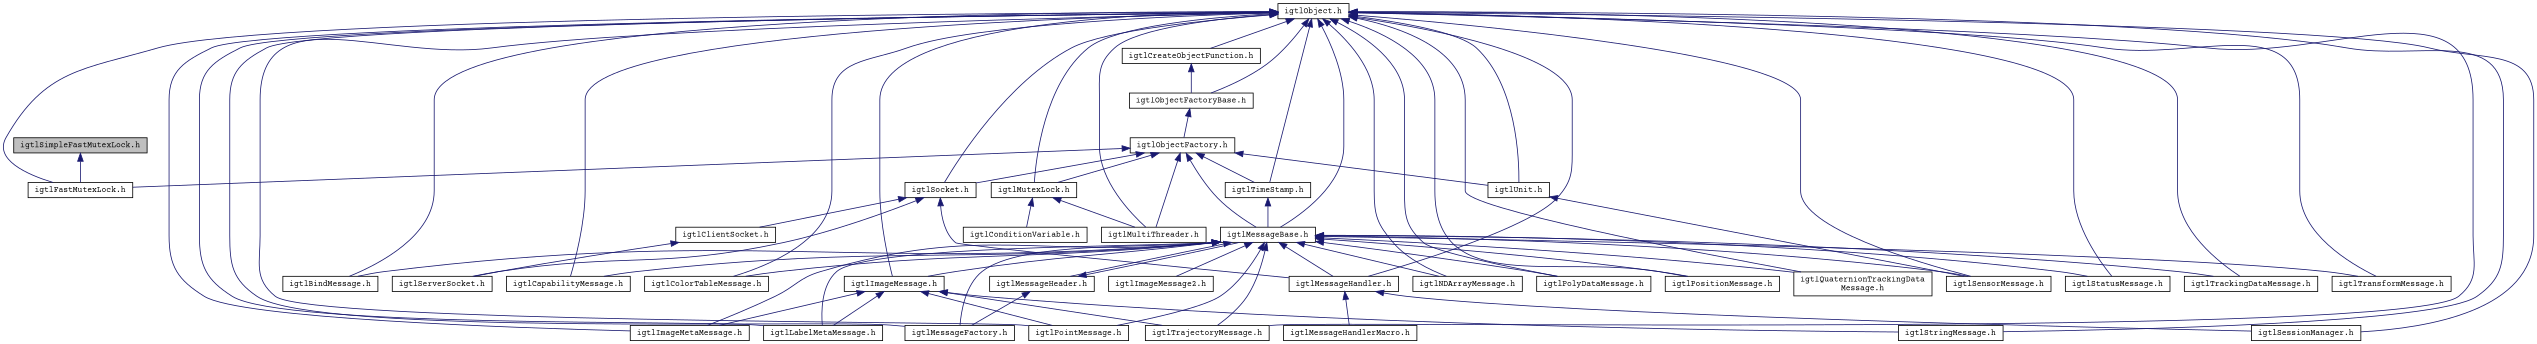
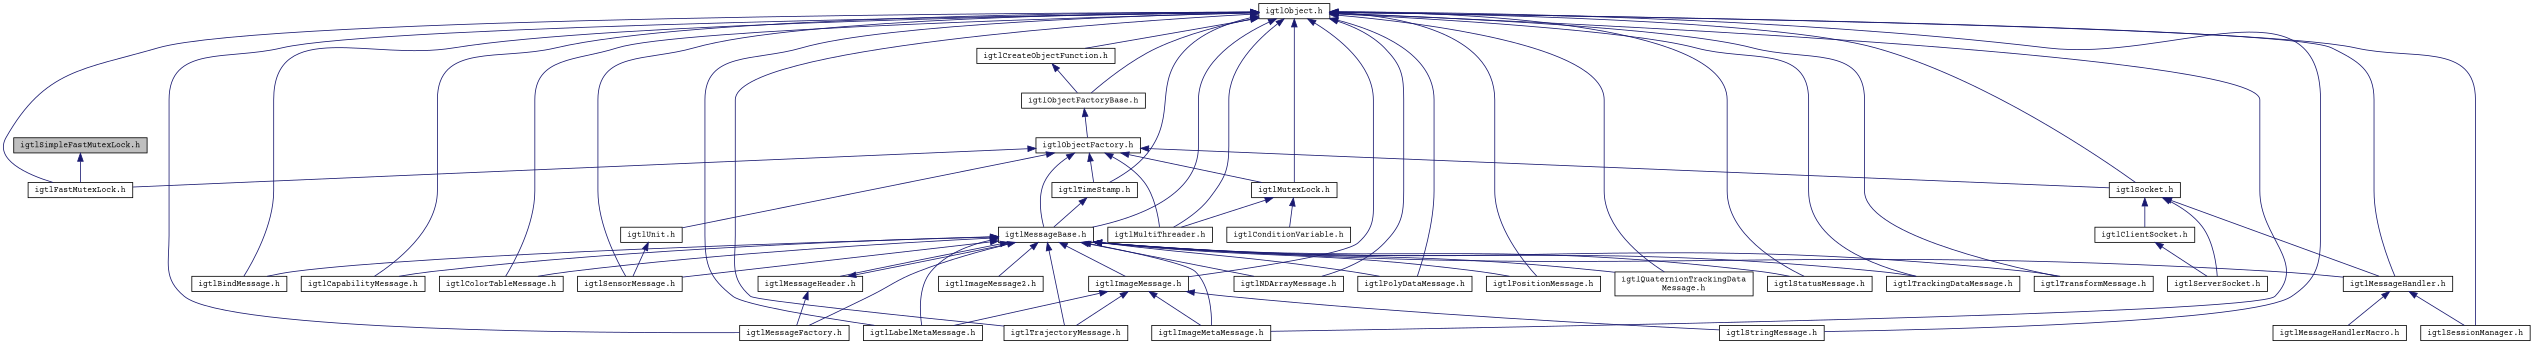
(1483, 56) -> none
(1079, 333) -> none
